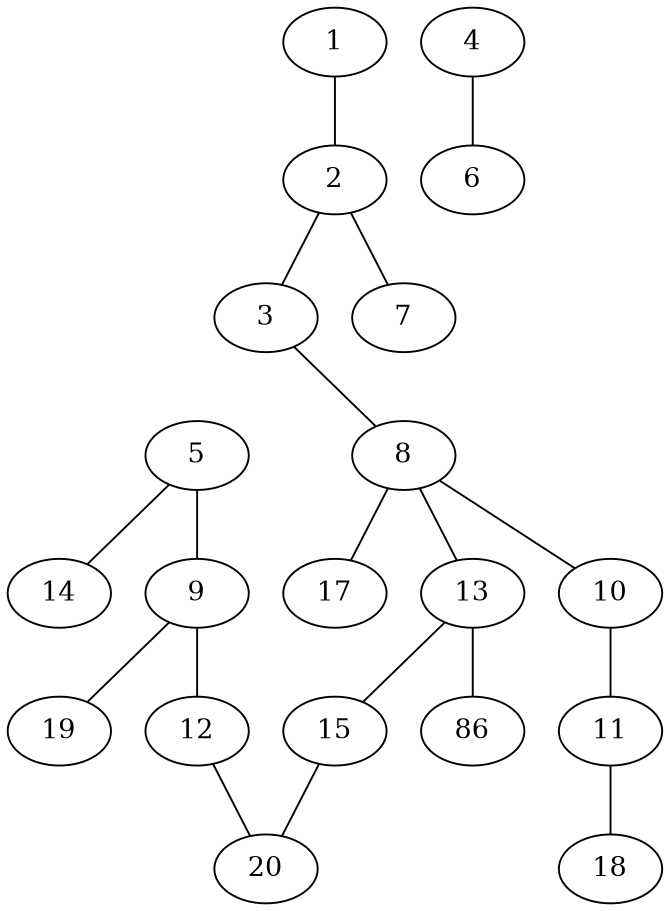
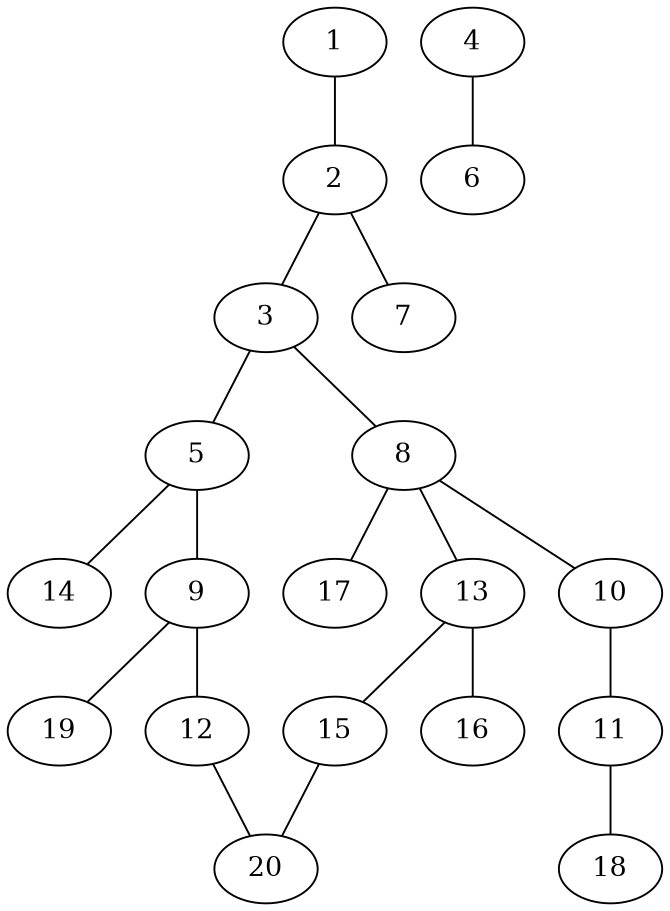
none -> (232, 387)
(473, 731) -> (473, 731)
